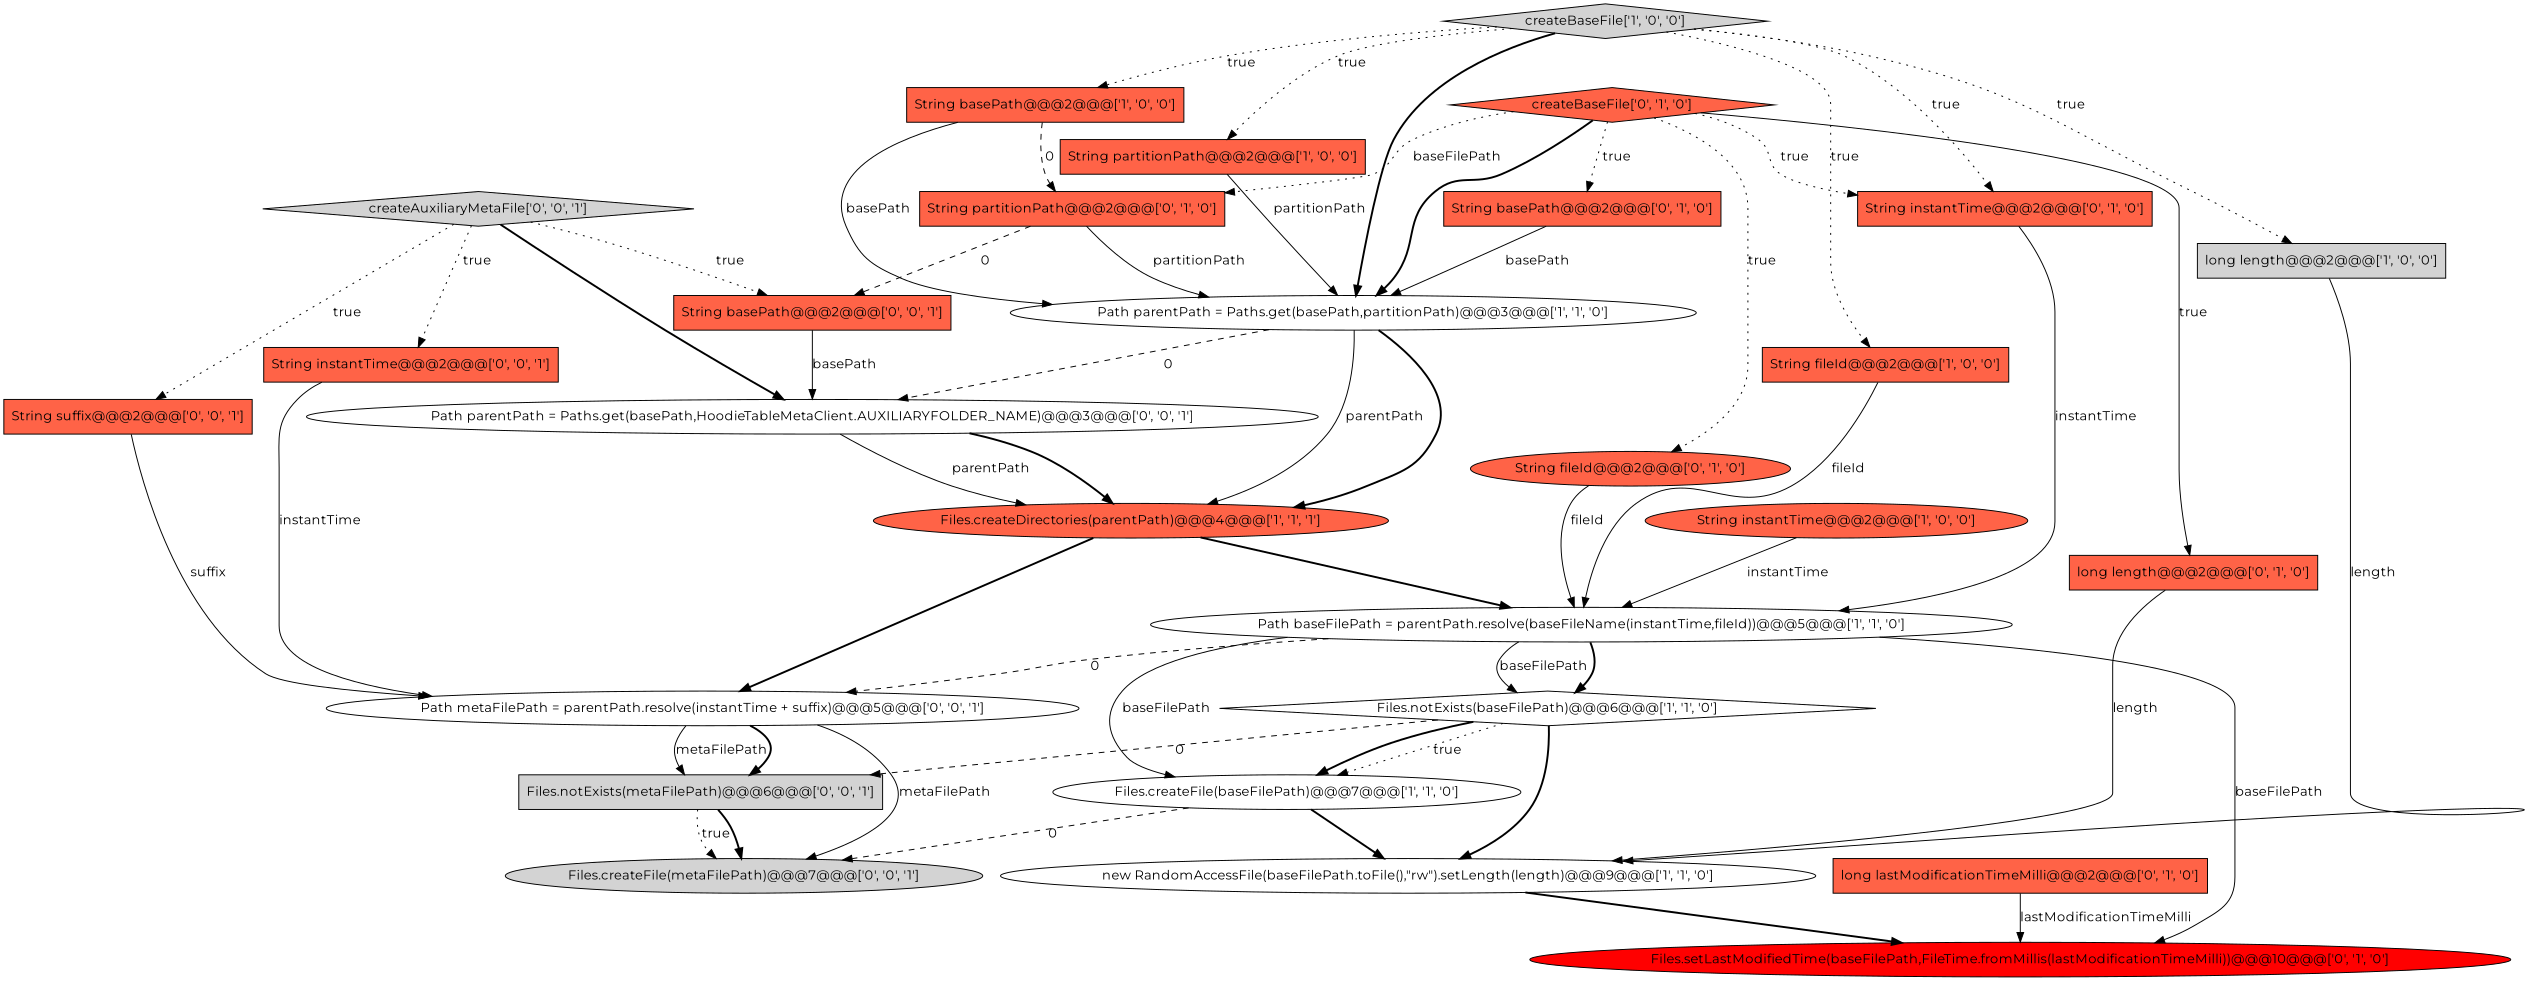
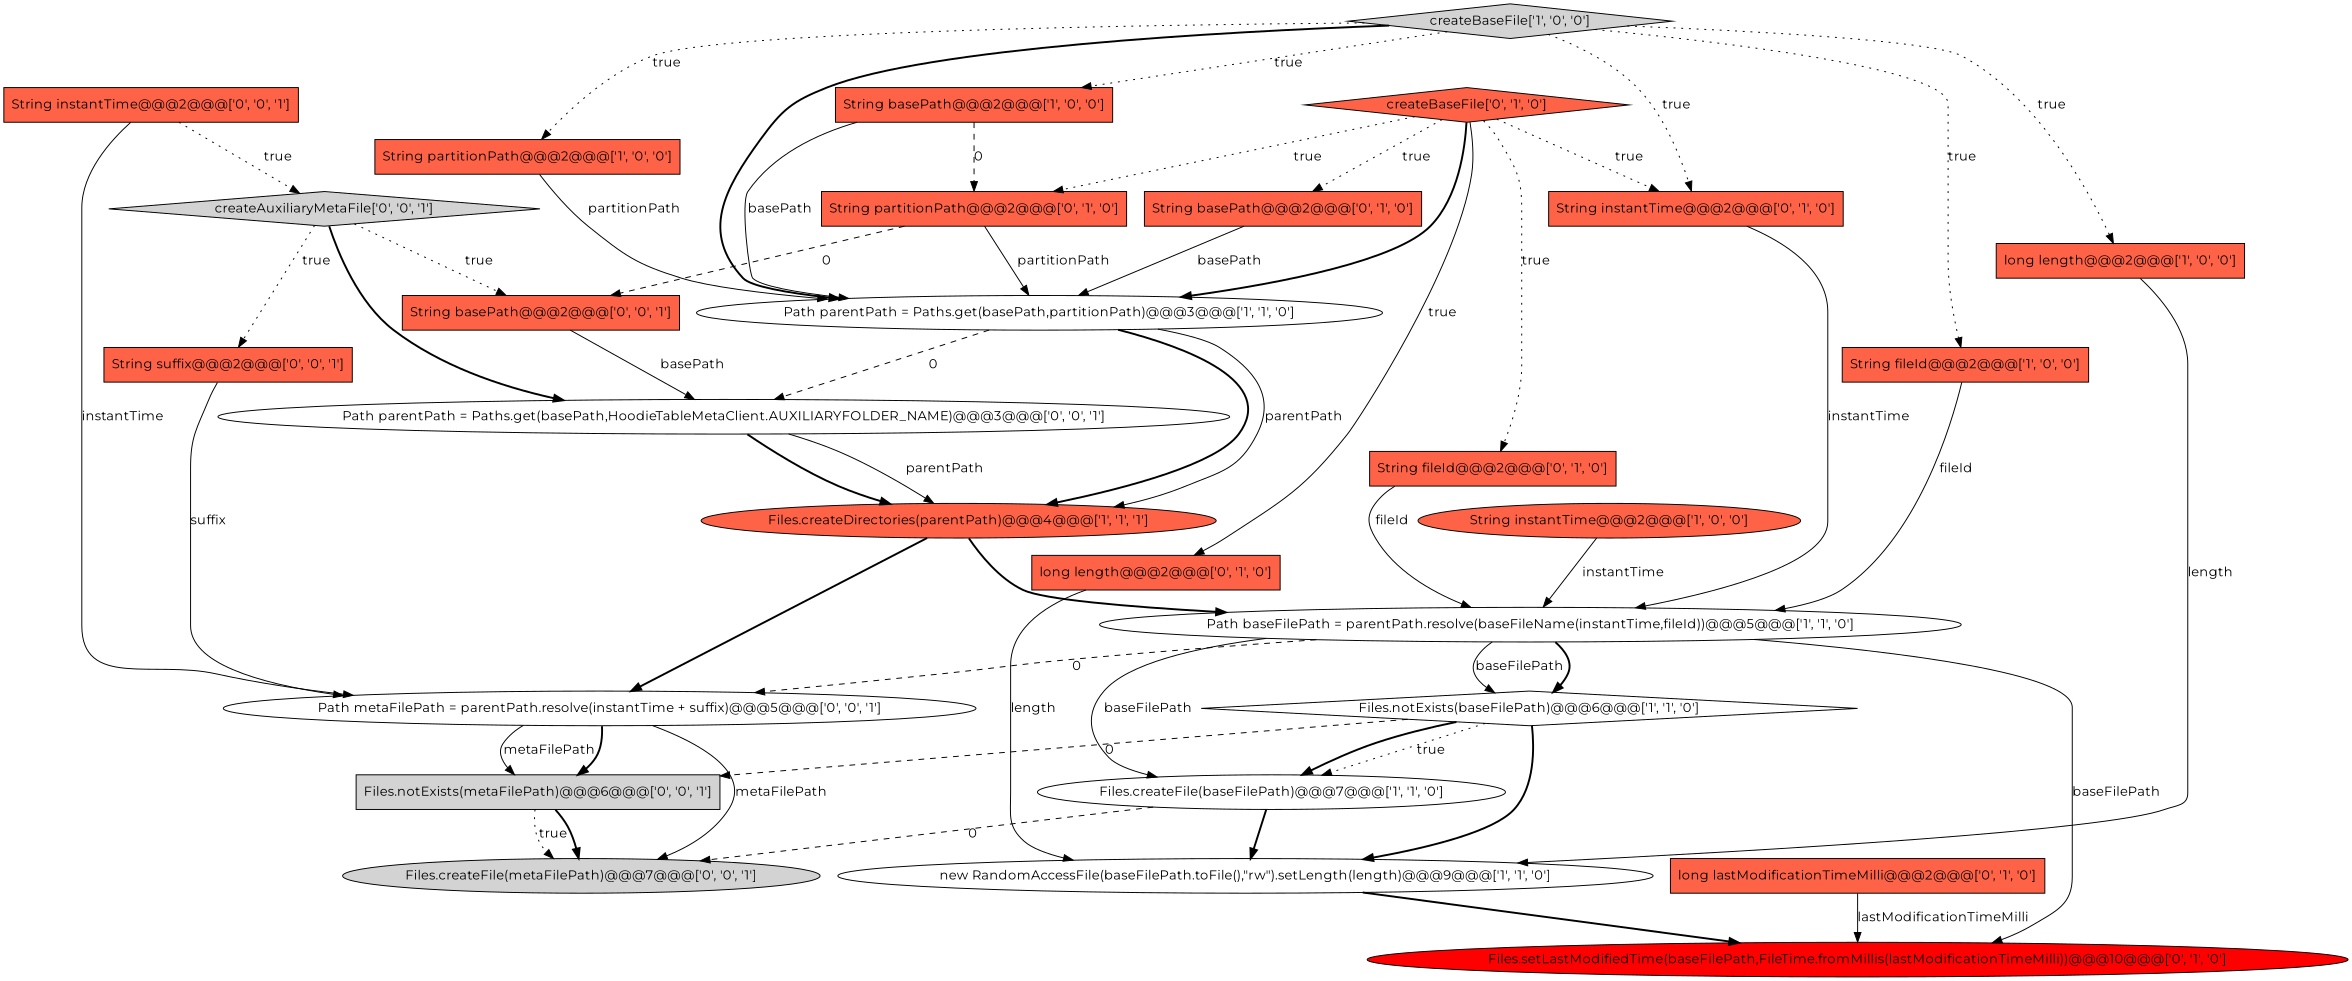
(1457, 157) -> (1308, 157)
(2322, 261) -> (2120, 261)
(447, 282) -> (235, 155)
(1630, 469) -> (1493, 469)
